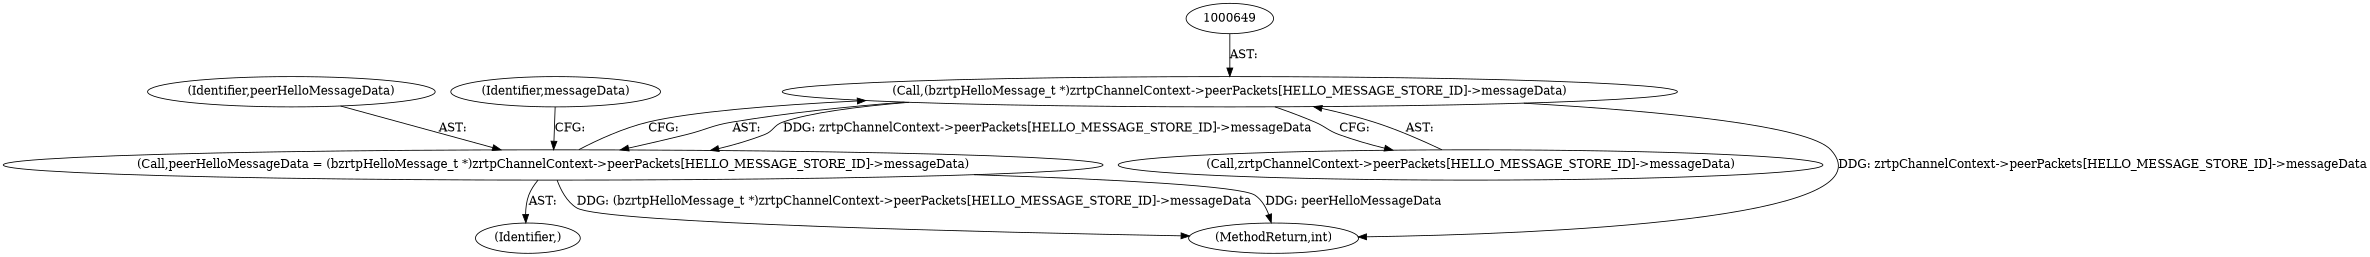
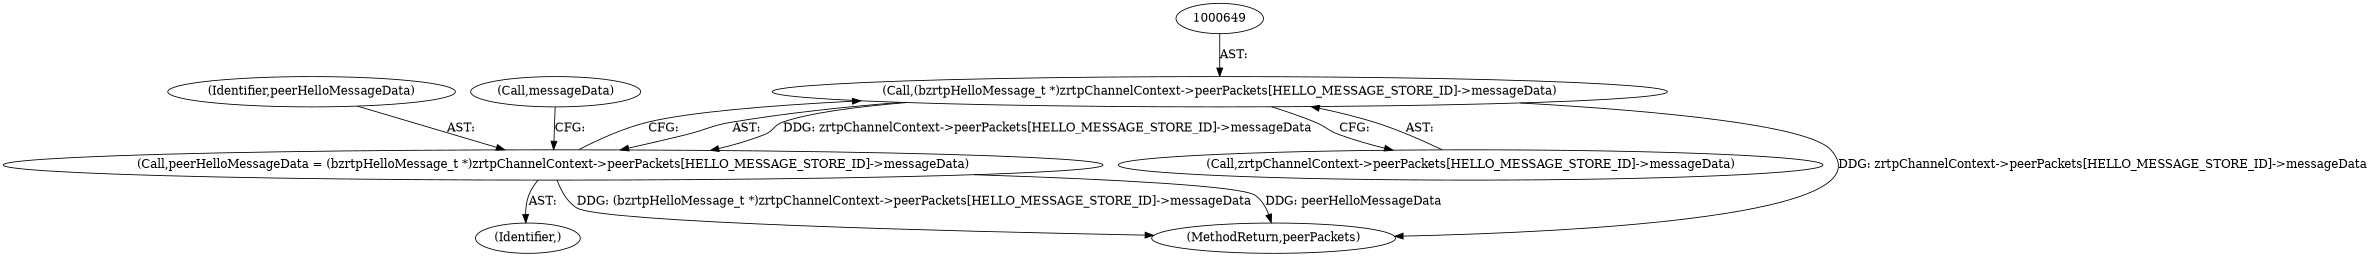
(556, 92) -> (556, 92)
(1274, 238) -> (1274, 238)
